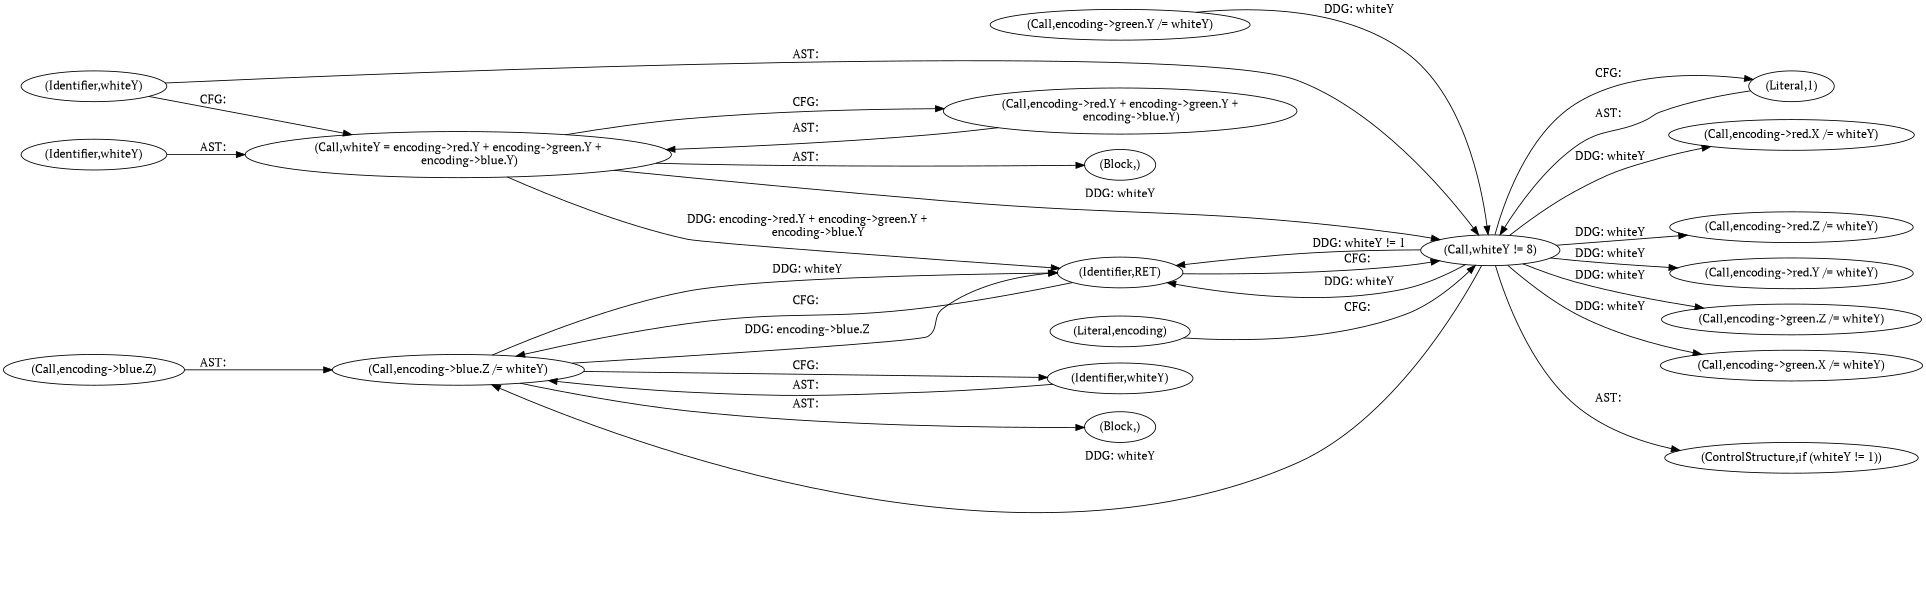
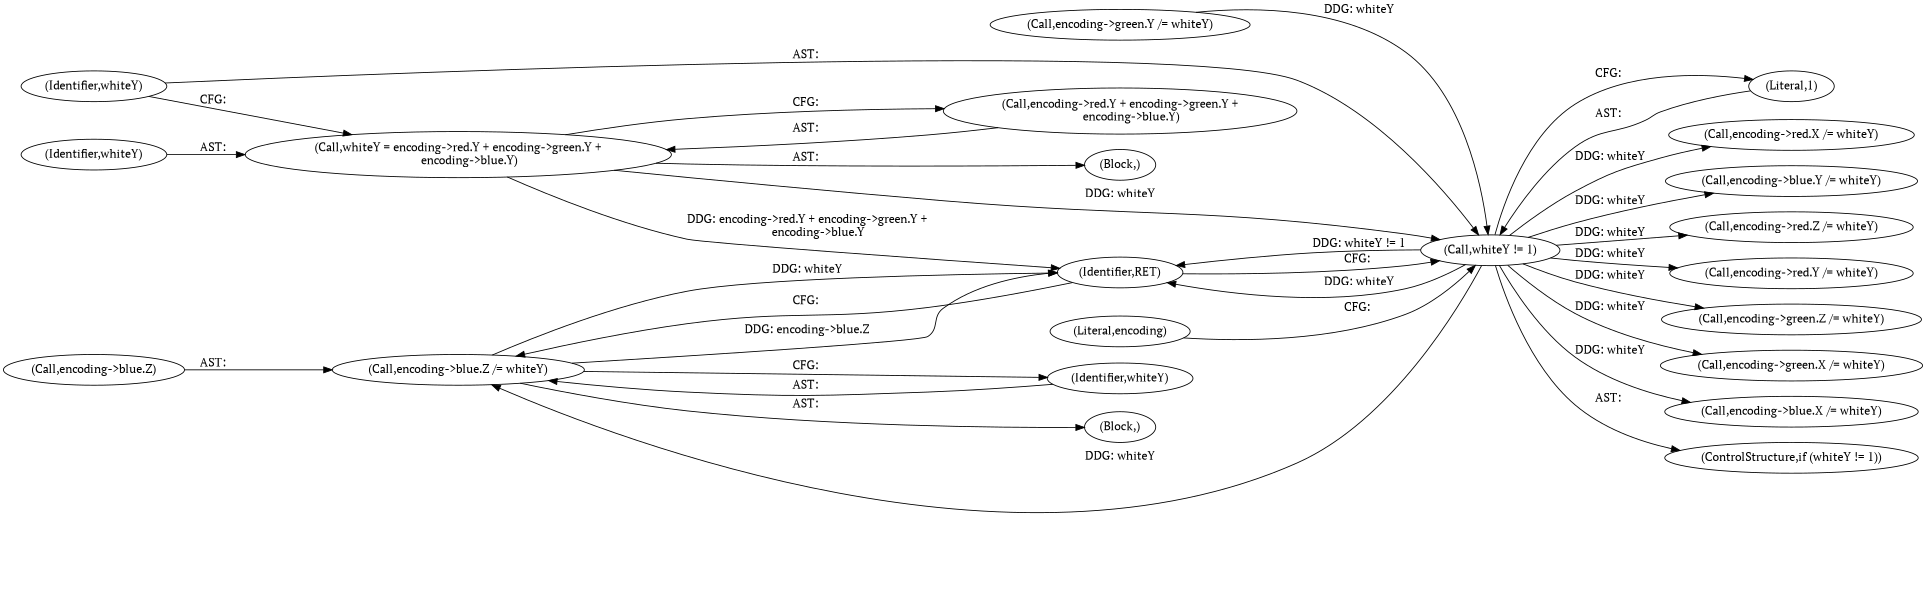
none -> (1792, 181)
(1490, 250) -> (1490, 250)
none -> (1792, 412)
